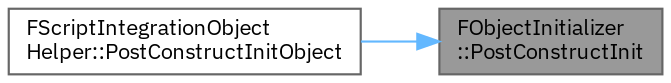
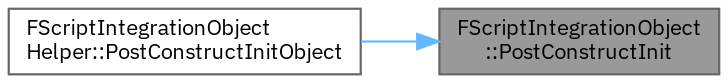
(551, 42) -> (579, 42)
